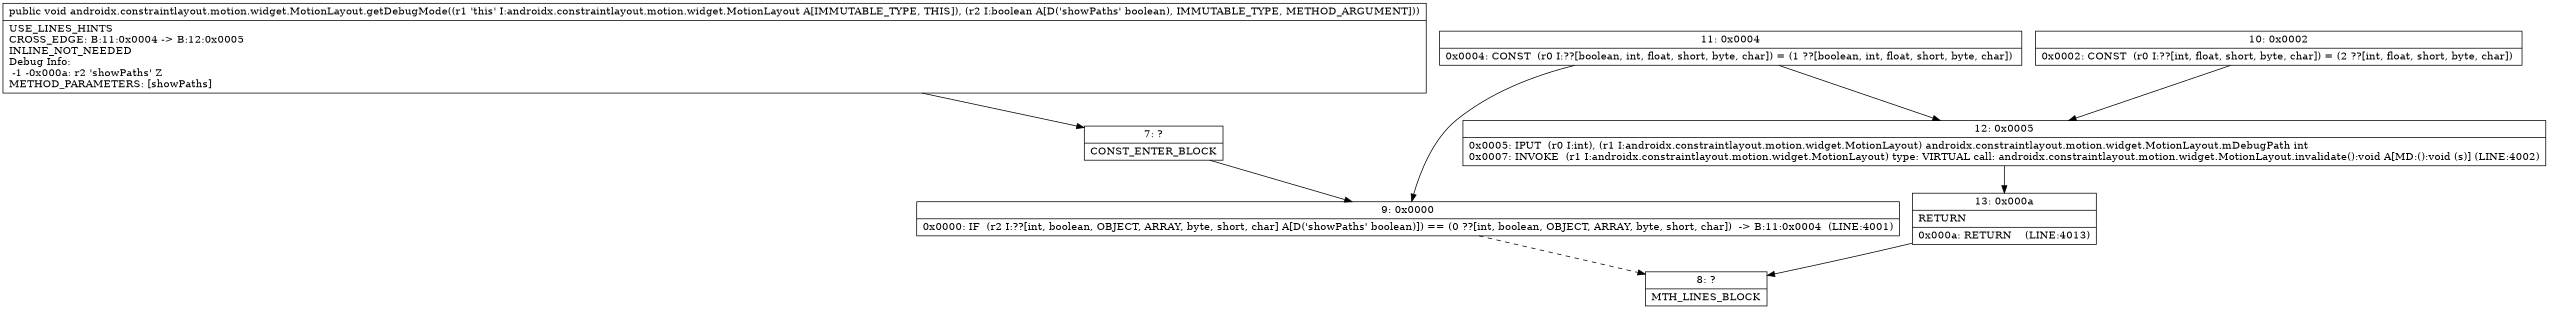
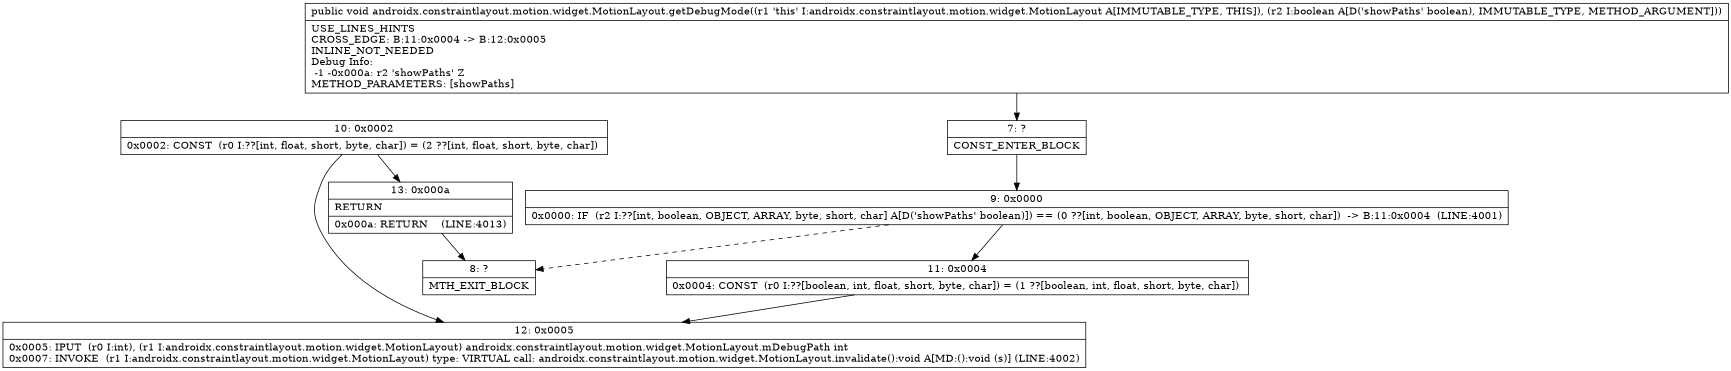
(1474, 107) -> (990, 240)
(2004, 176) -> (387, 166)
(1706, 297) -> (479, 286)
